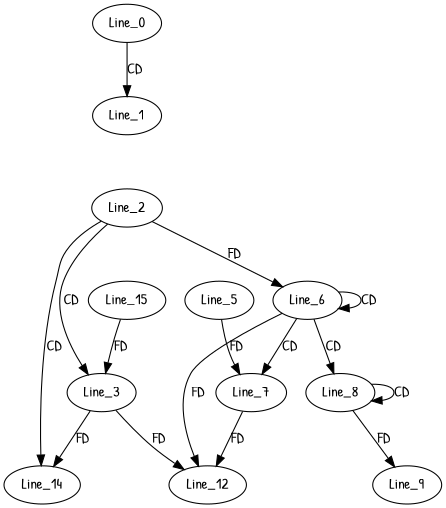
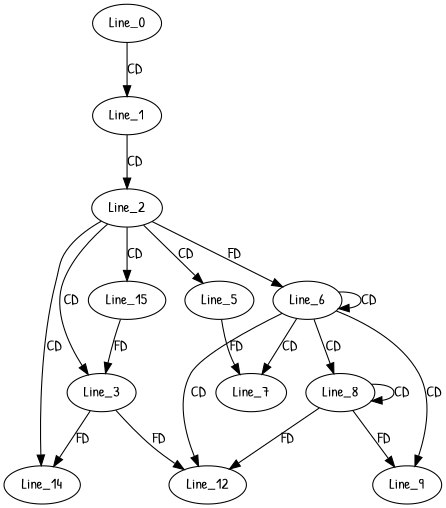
none -> (127, 156)
none -> (127, 249)
none -> (169, 250)
none -> (413, 365)
(199, 393) -> (199, 393)
(232, 434) -> (279, 435)
